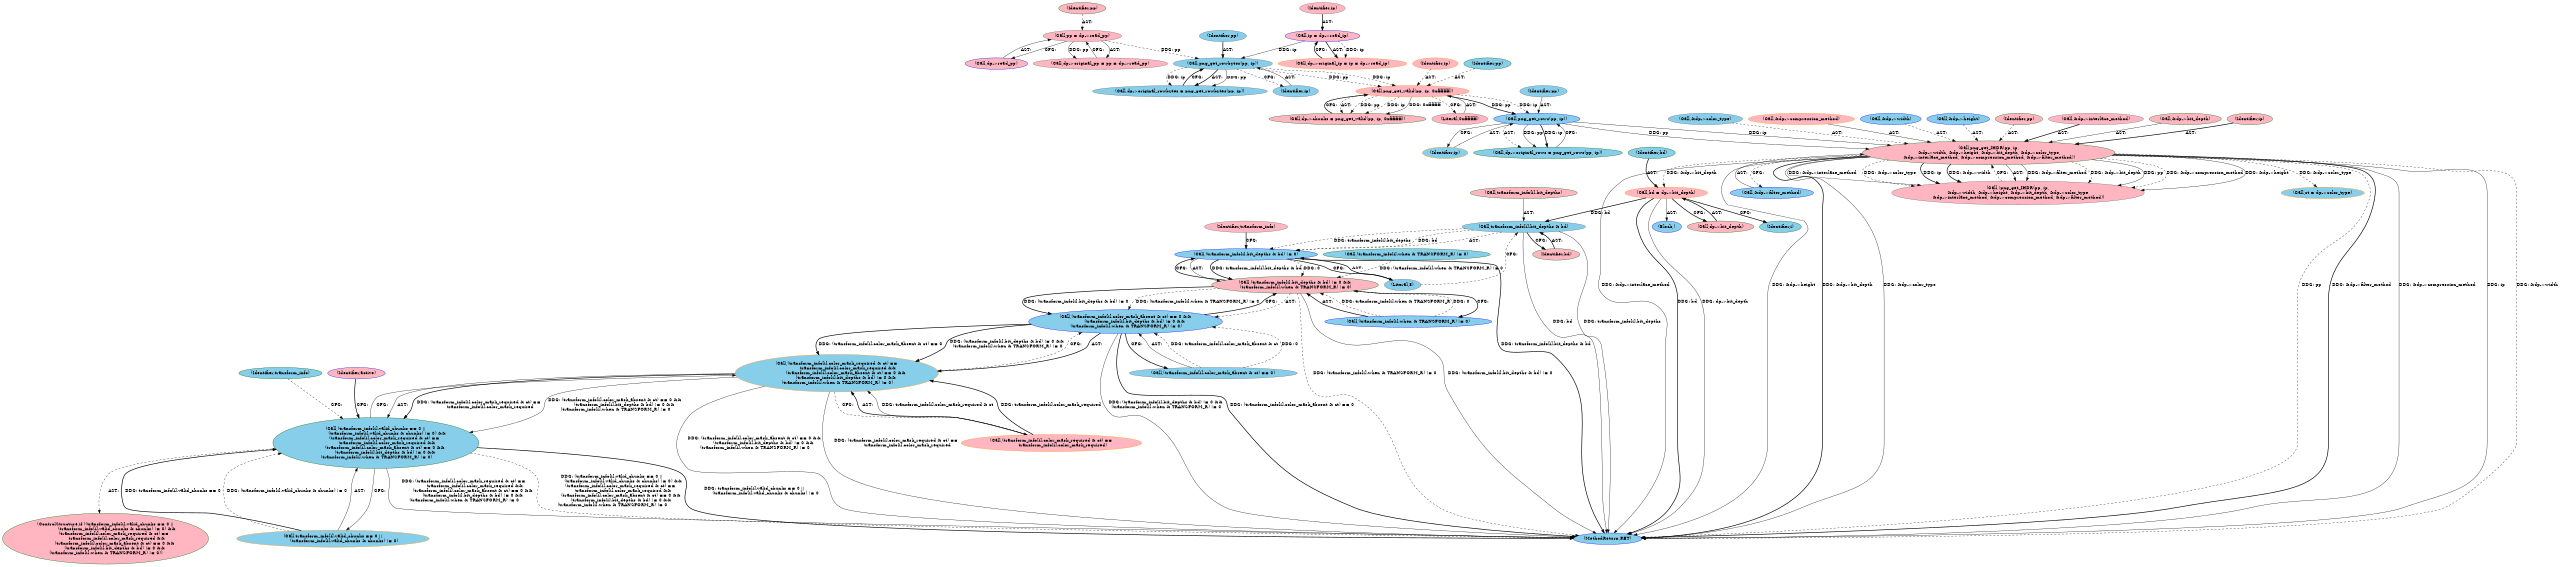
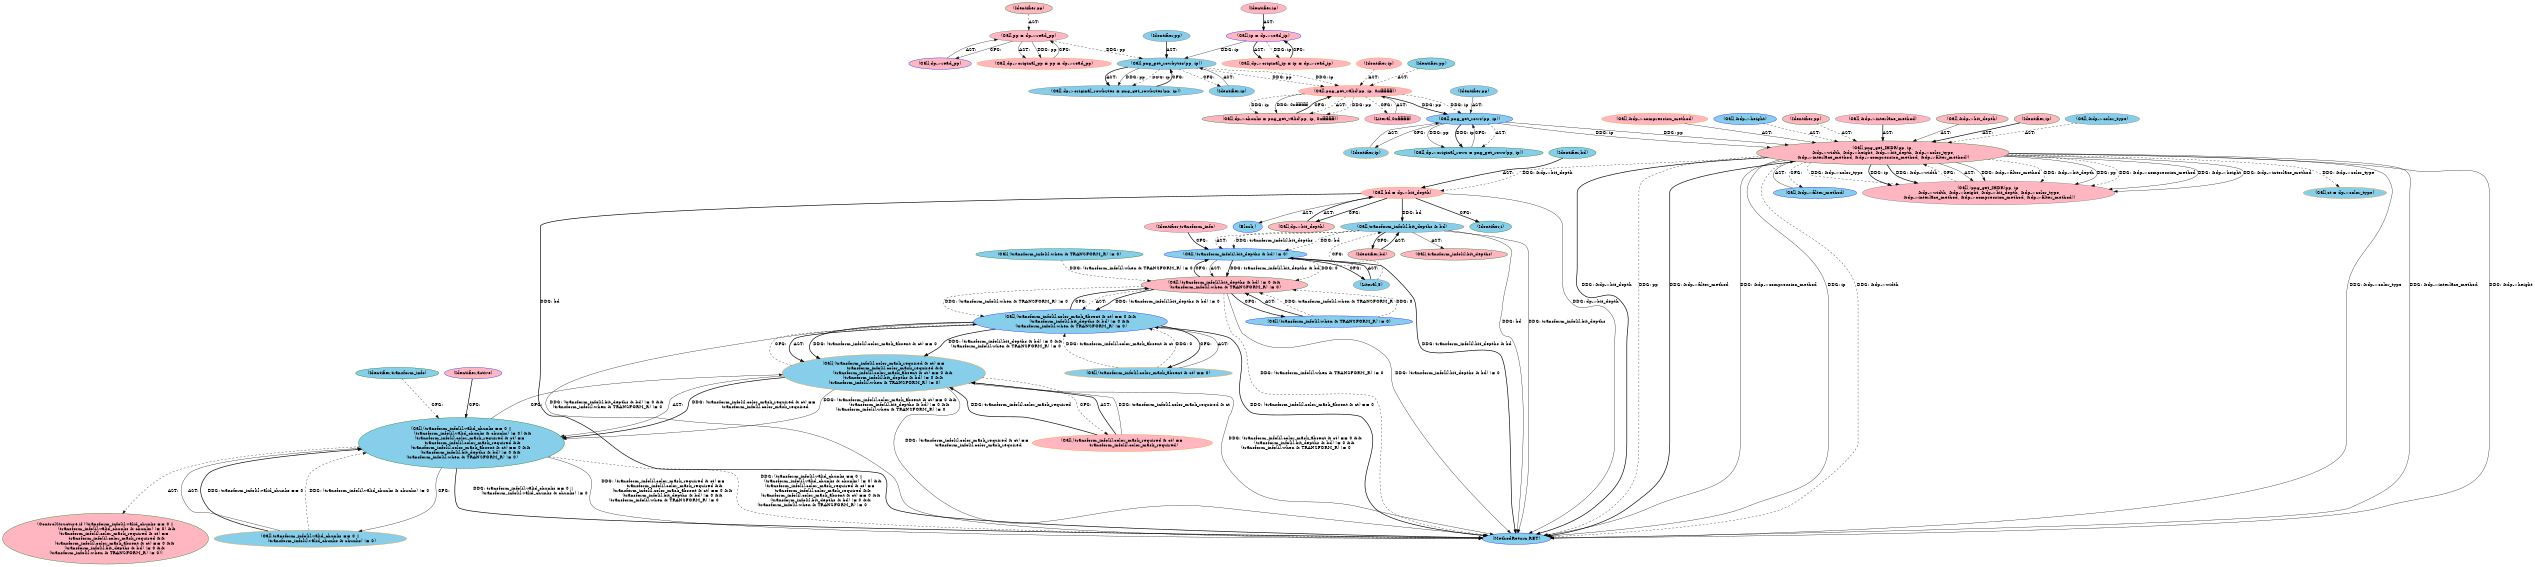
(1100, 64) -> (1044, 64)
(1891, 119) -> none
(1524, 208) -> (1427, 240)
(1213, 373) -> (1148, 373)
